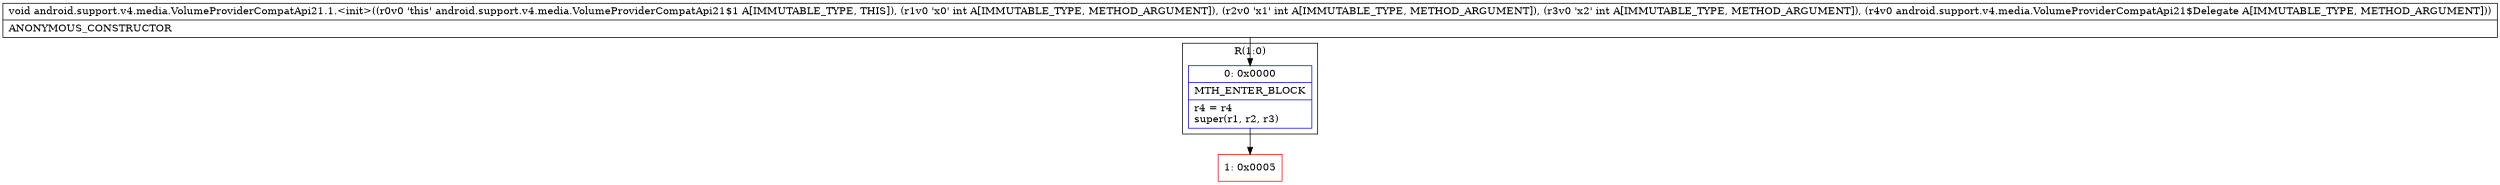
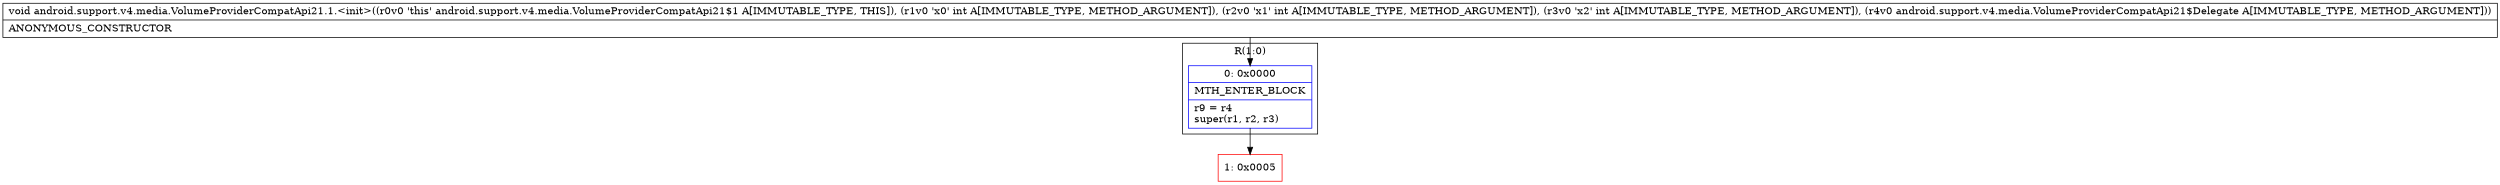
(1213, 108) -> (1213, 108)
